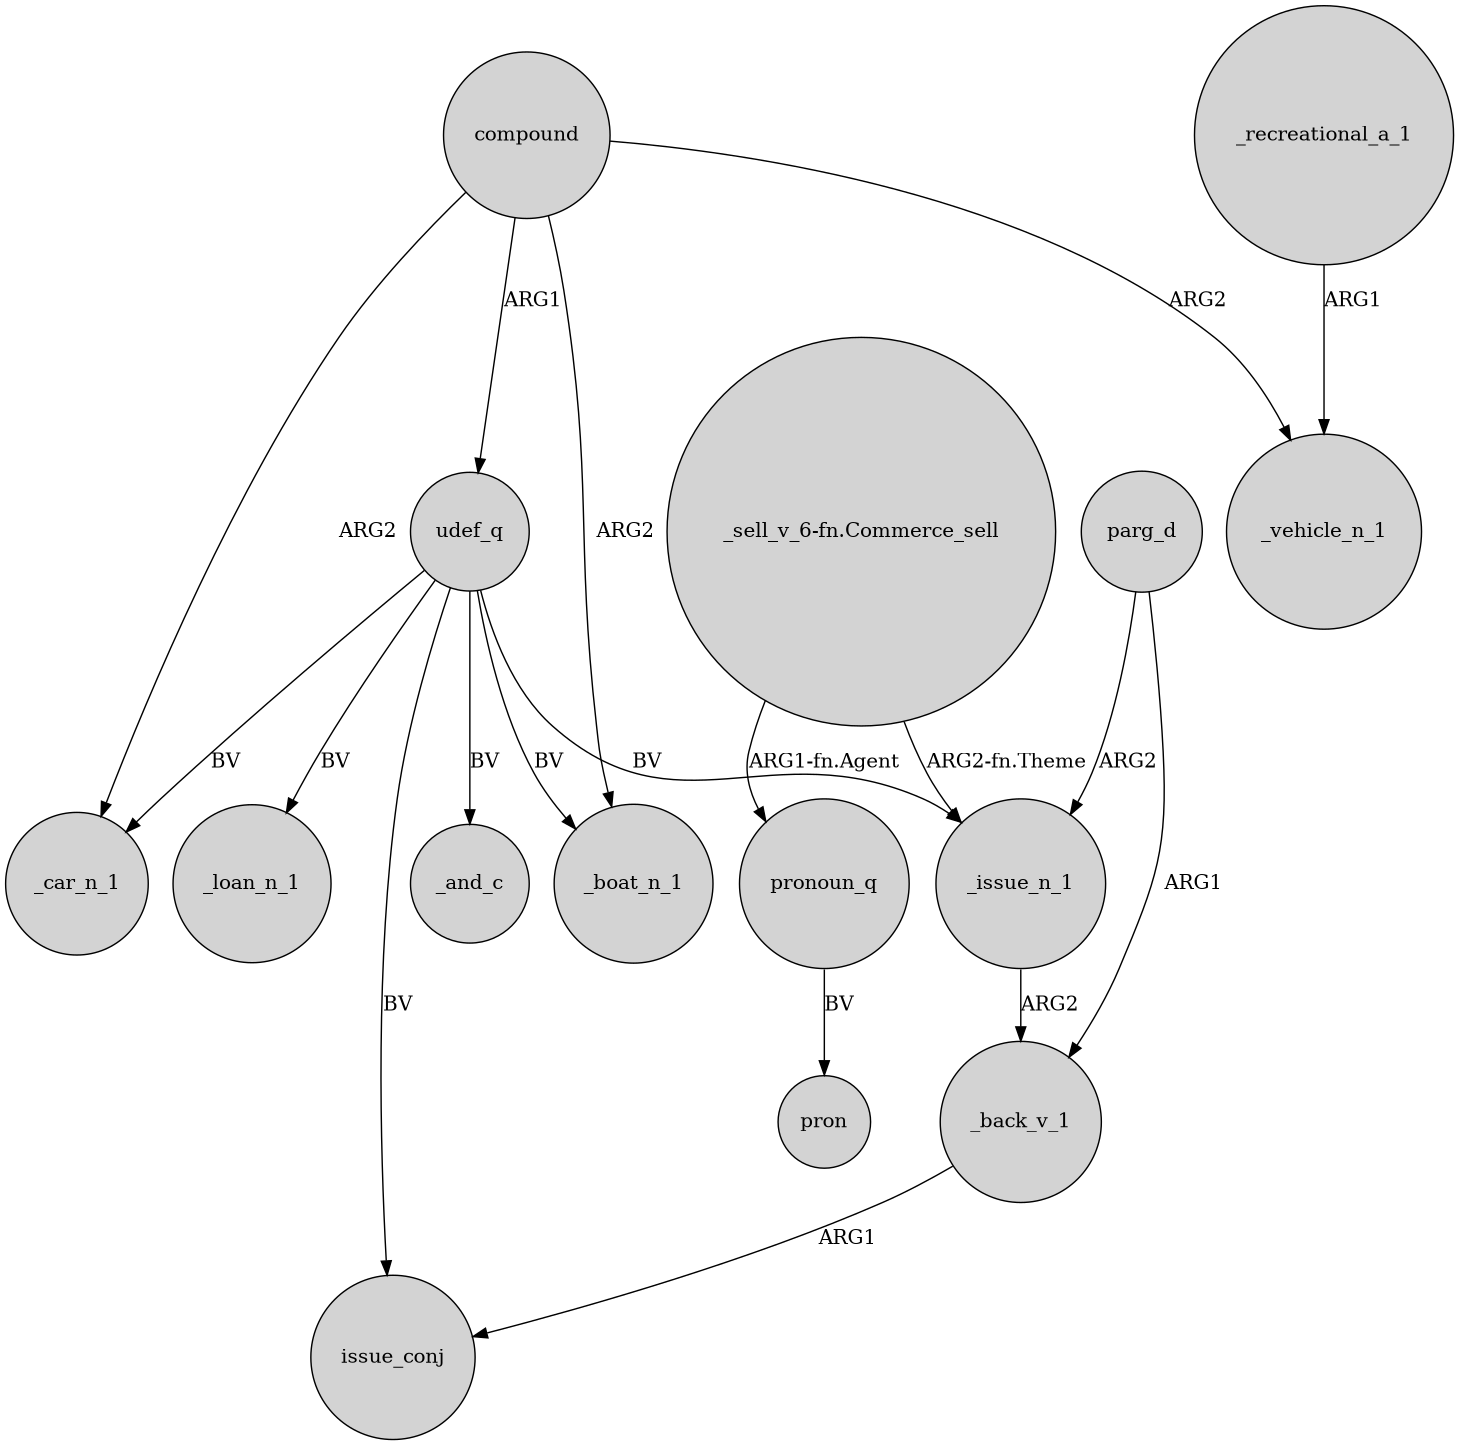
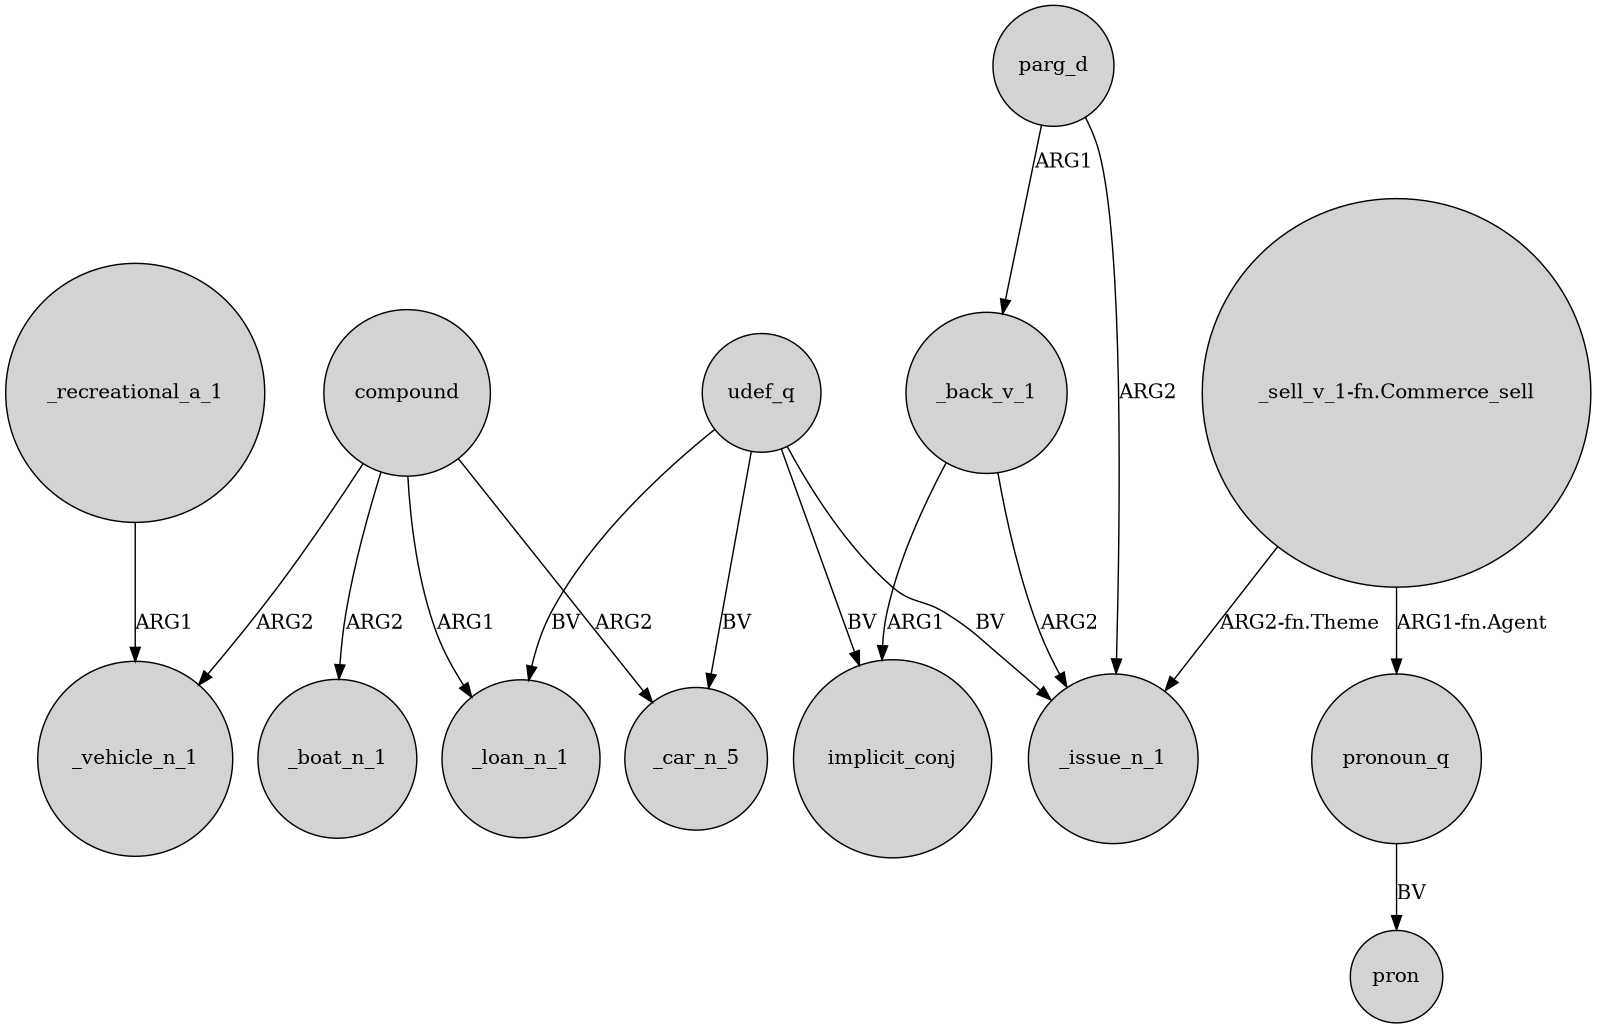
(498, 338) -> (422, 585)
(861, 532) -> (1397, 393)
(507, 710) -> none
(77, 884) -> (696, 759)
(470, 884) -> none
(1021, 998) -> (1021, 576)
(393, 1357) -> (893, 759)
